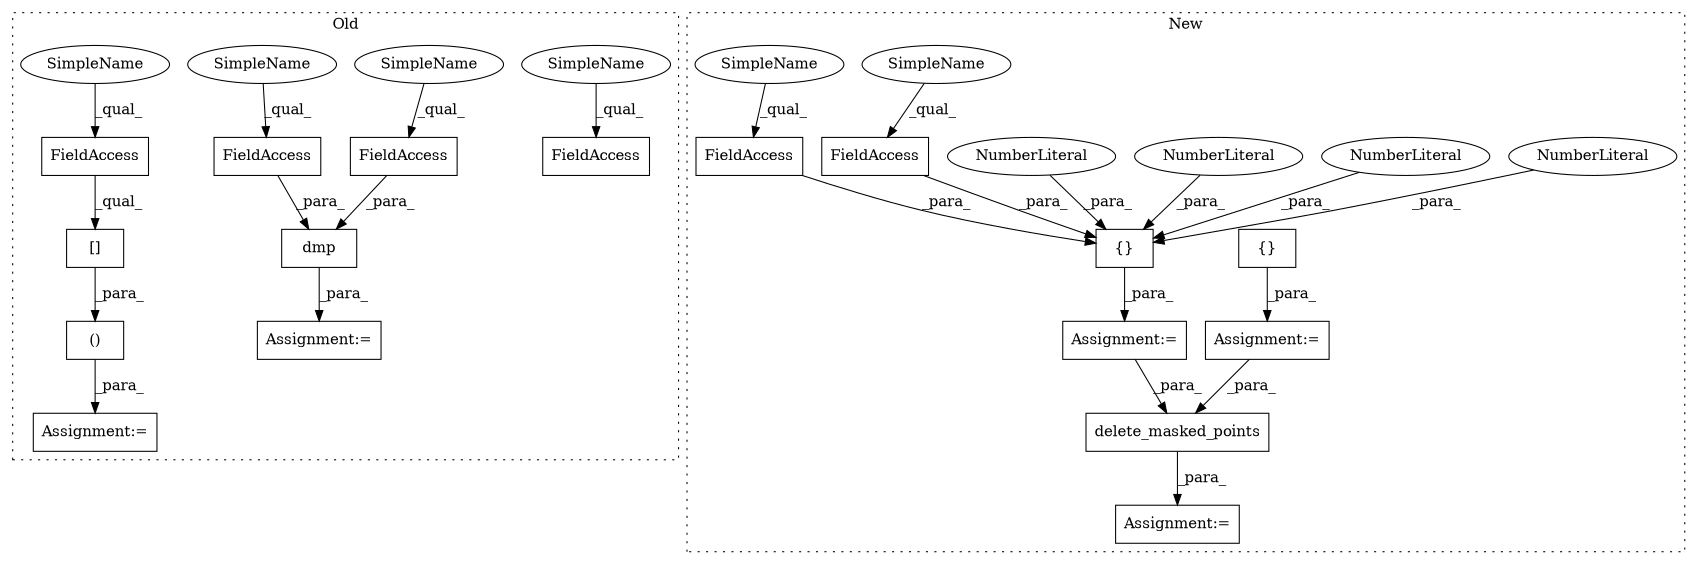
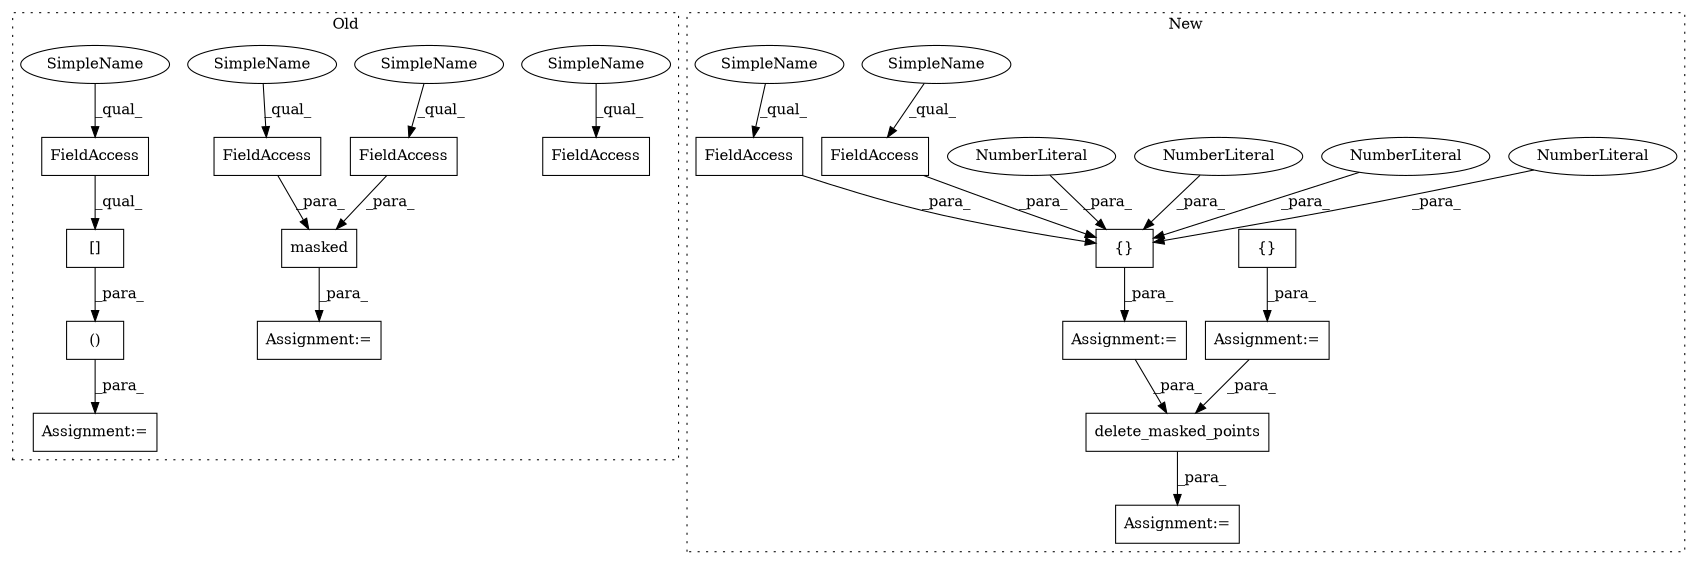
(319, 248) -> (319, 248)
